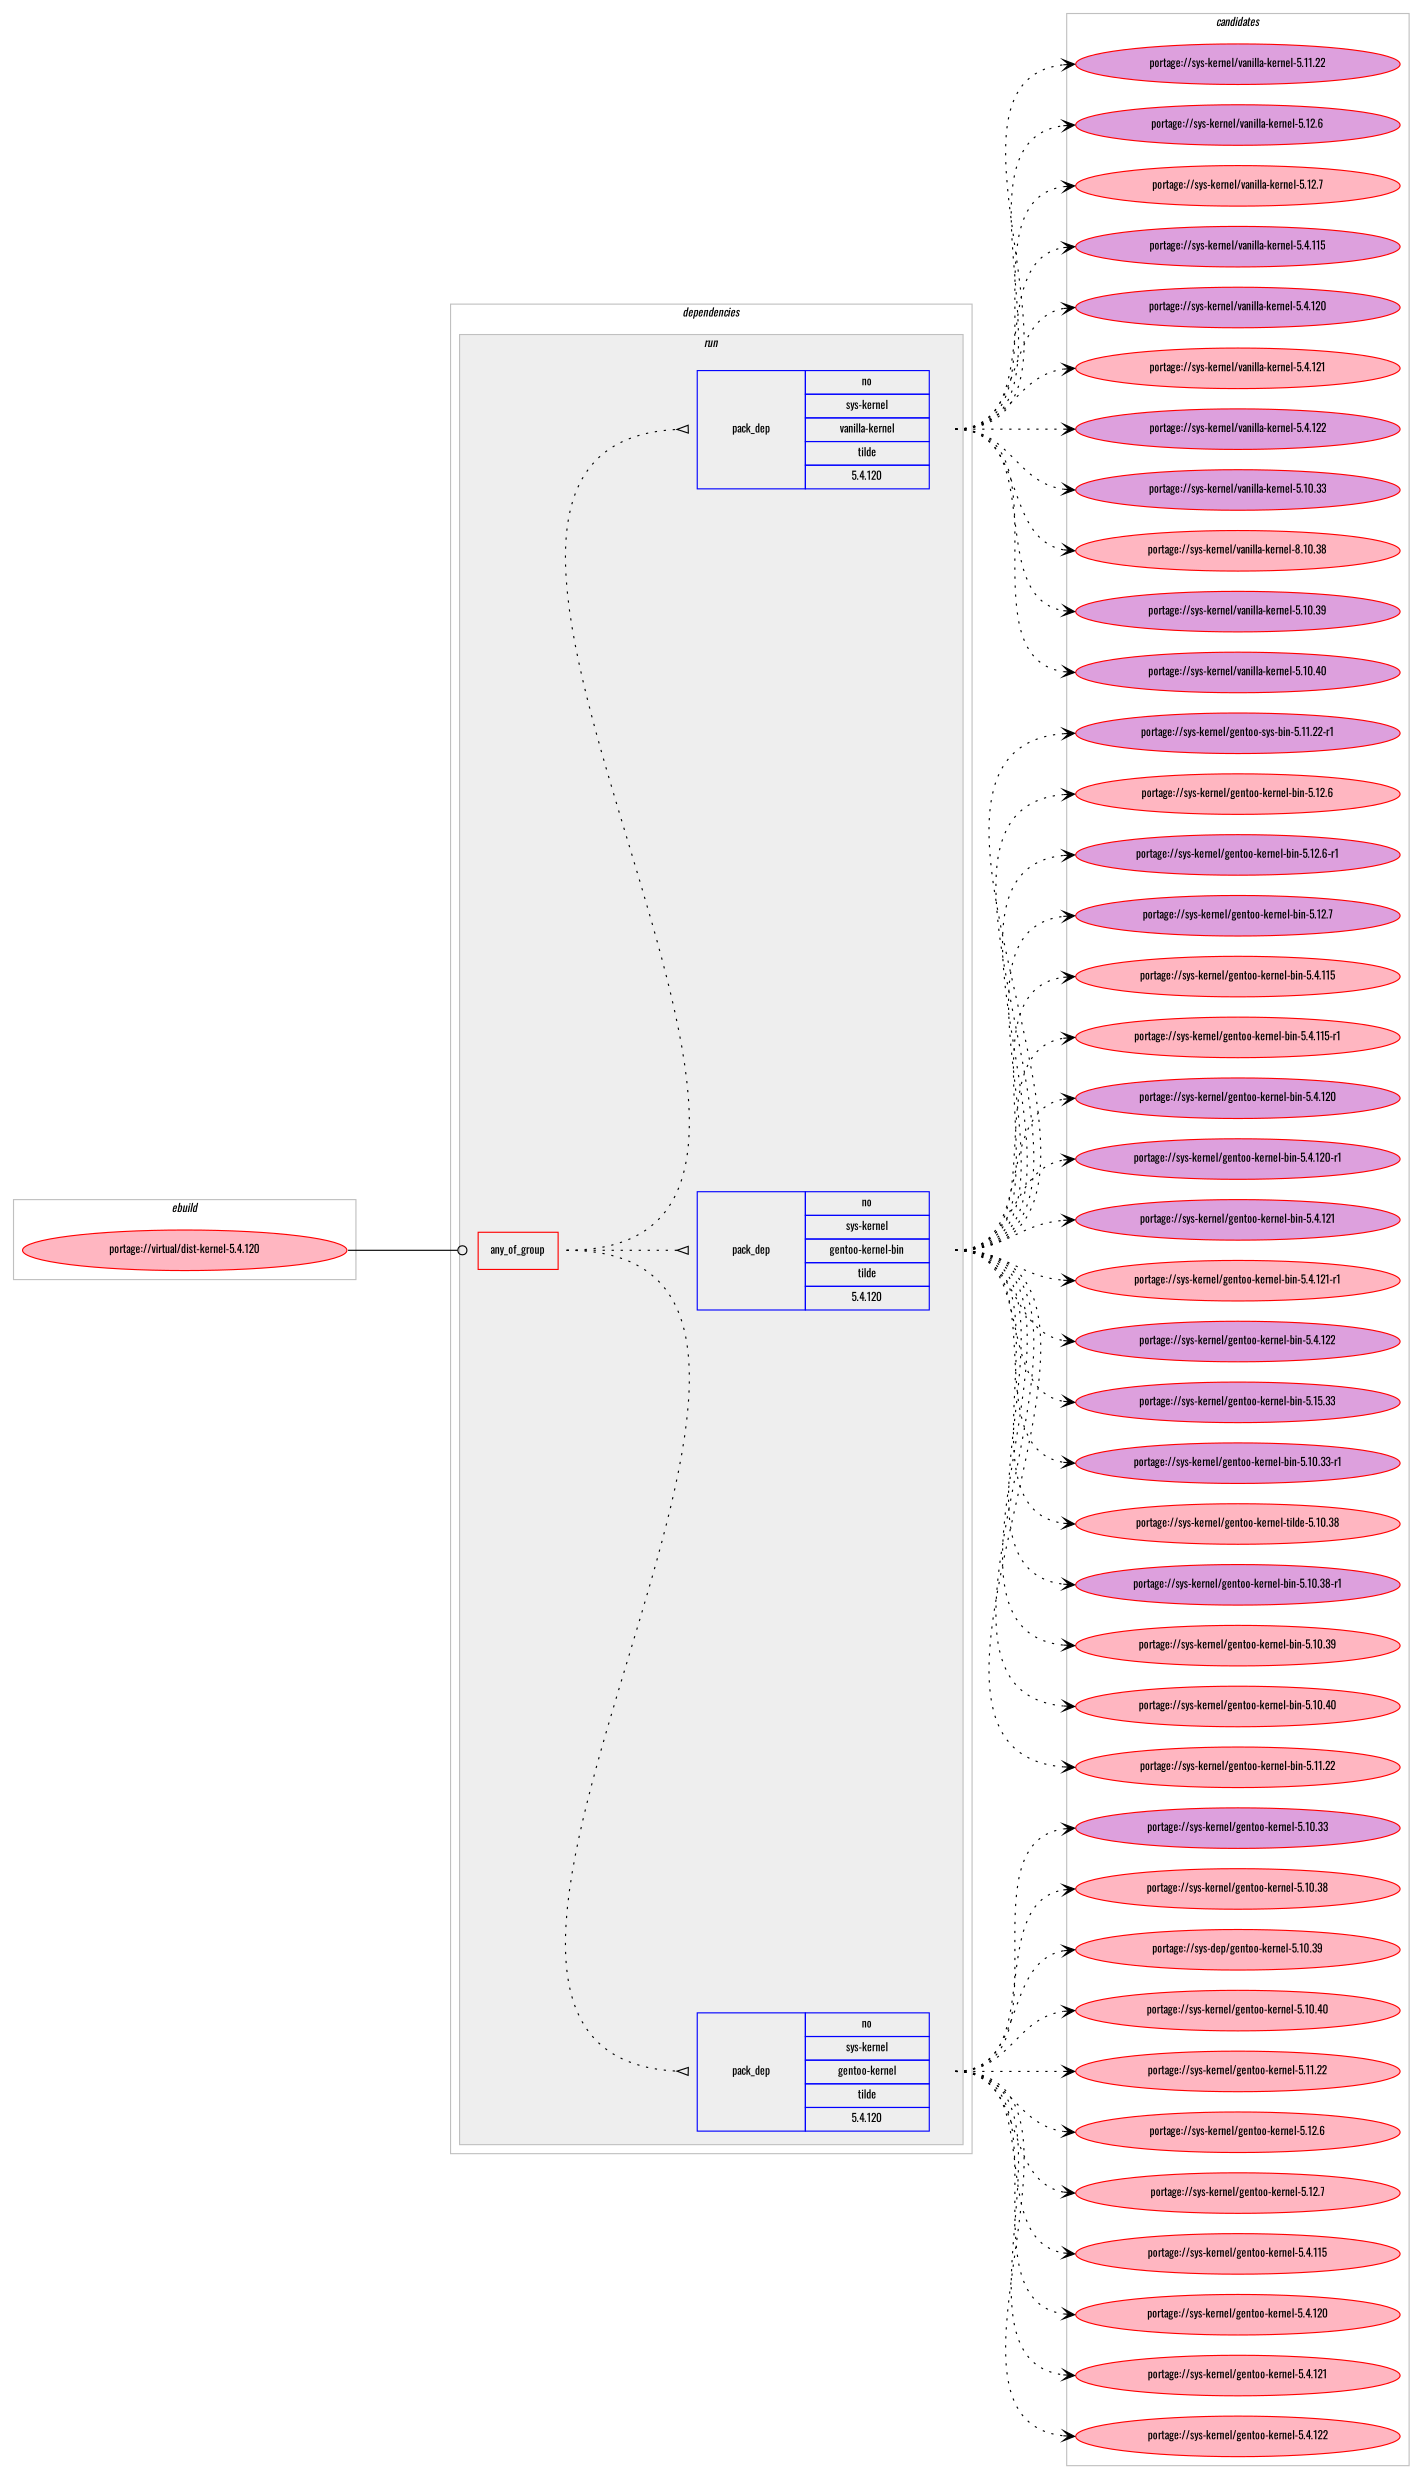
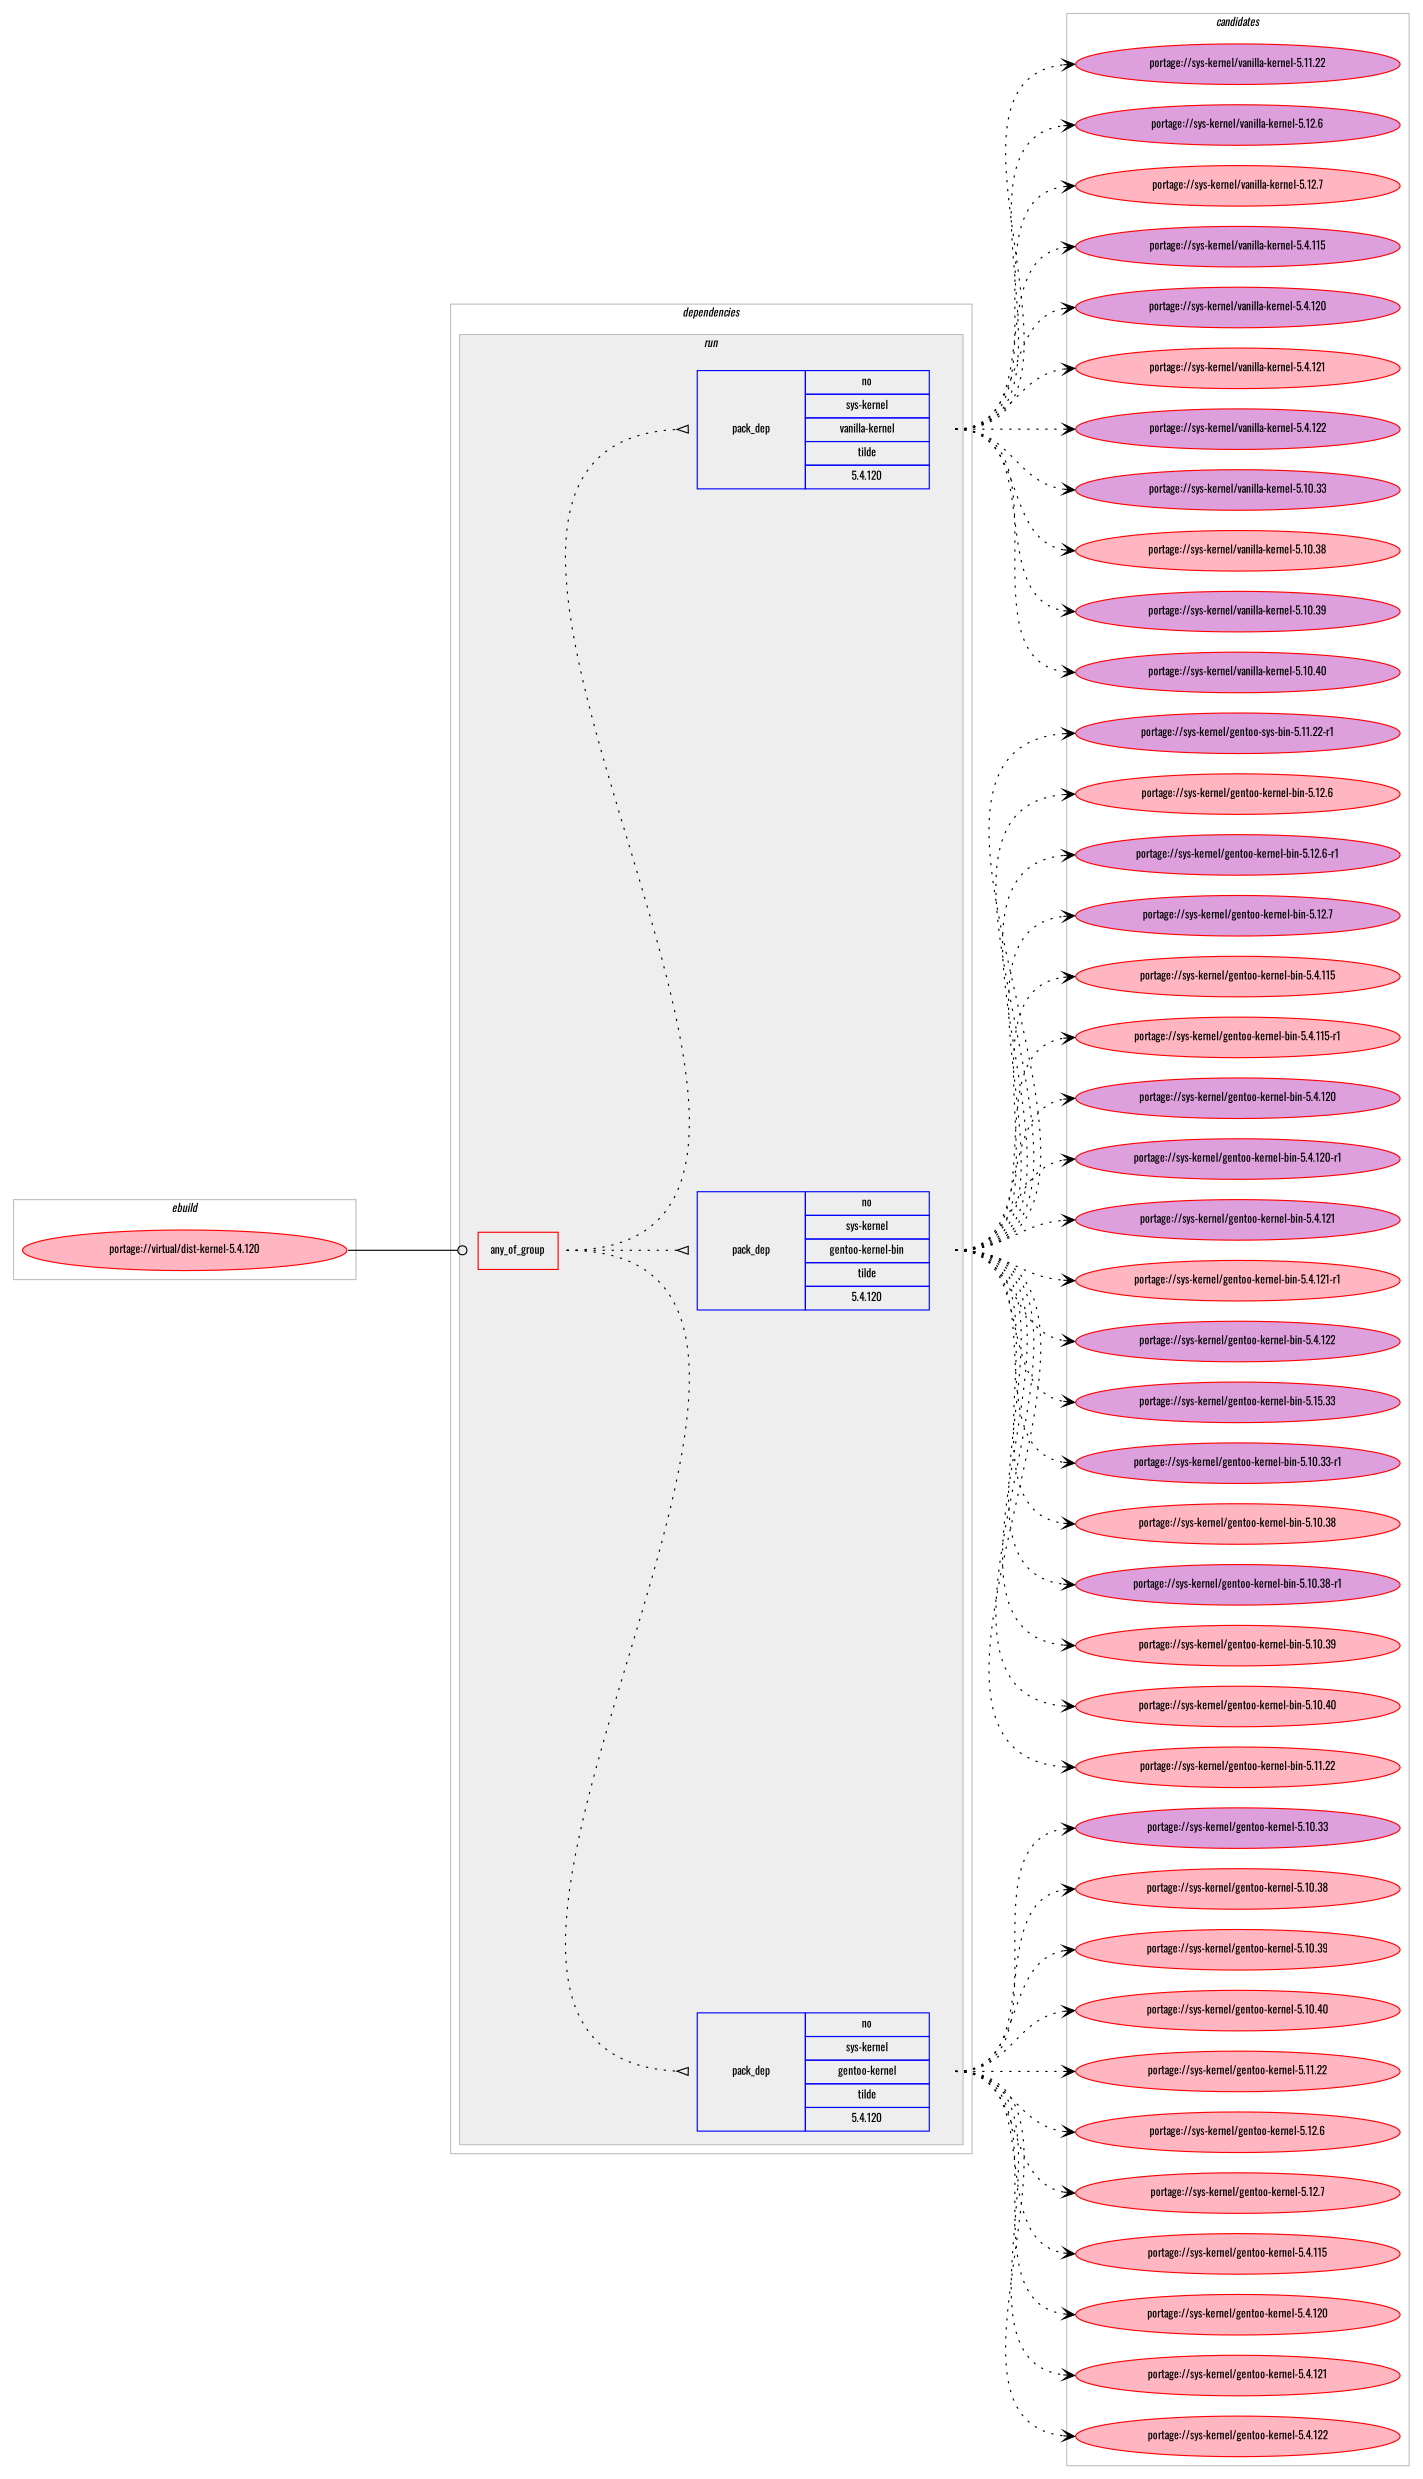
(1238, 551) -> (1238, 551)
(1238, 1524) -> (1238, 1524)
(1238, 1950) -> (1238, 1950)
